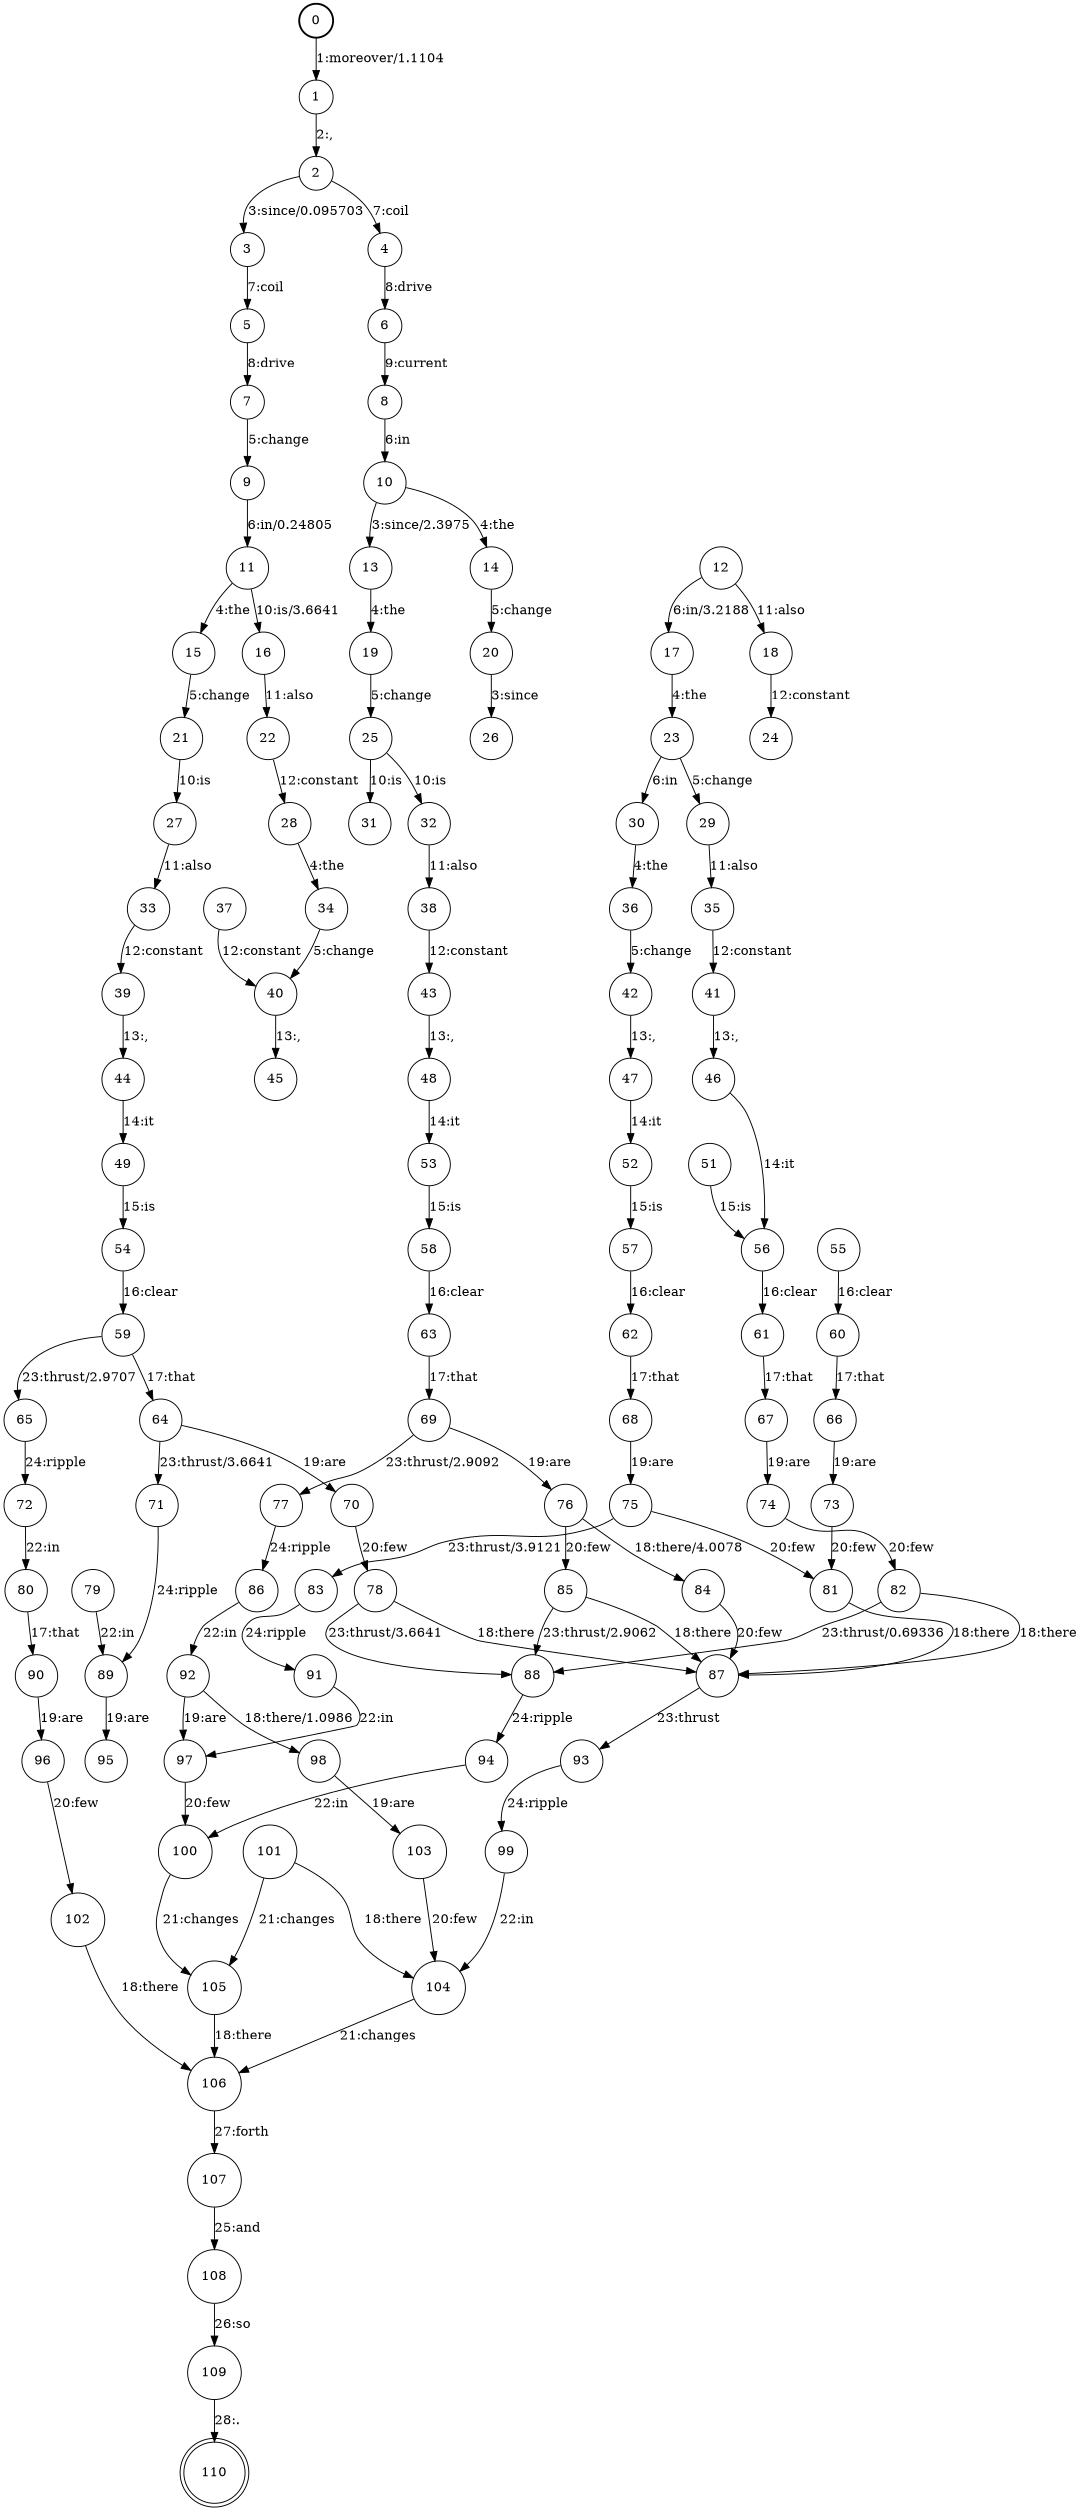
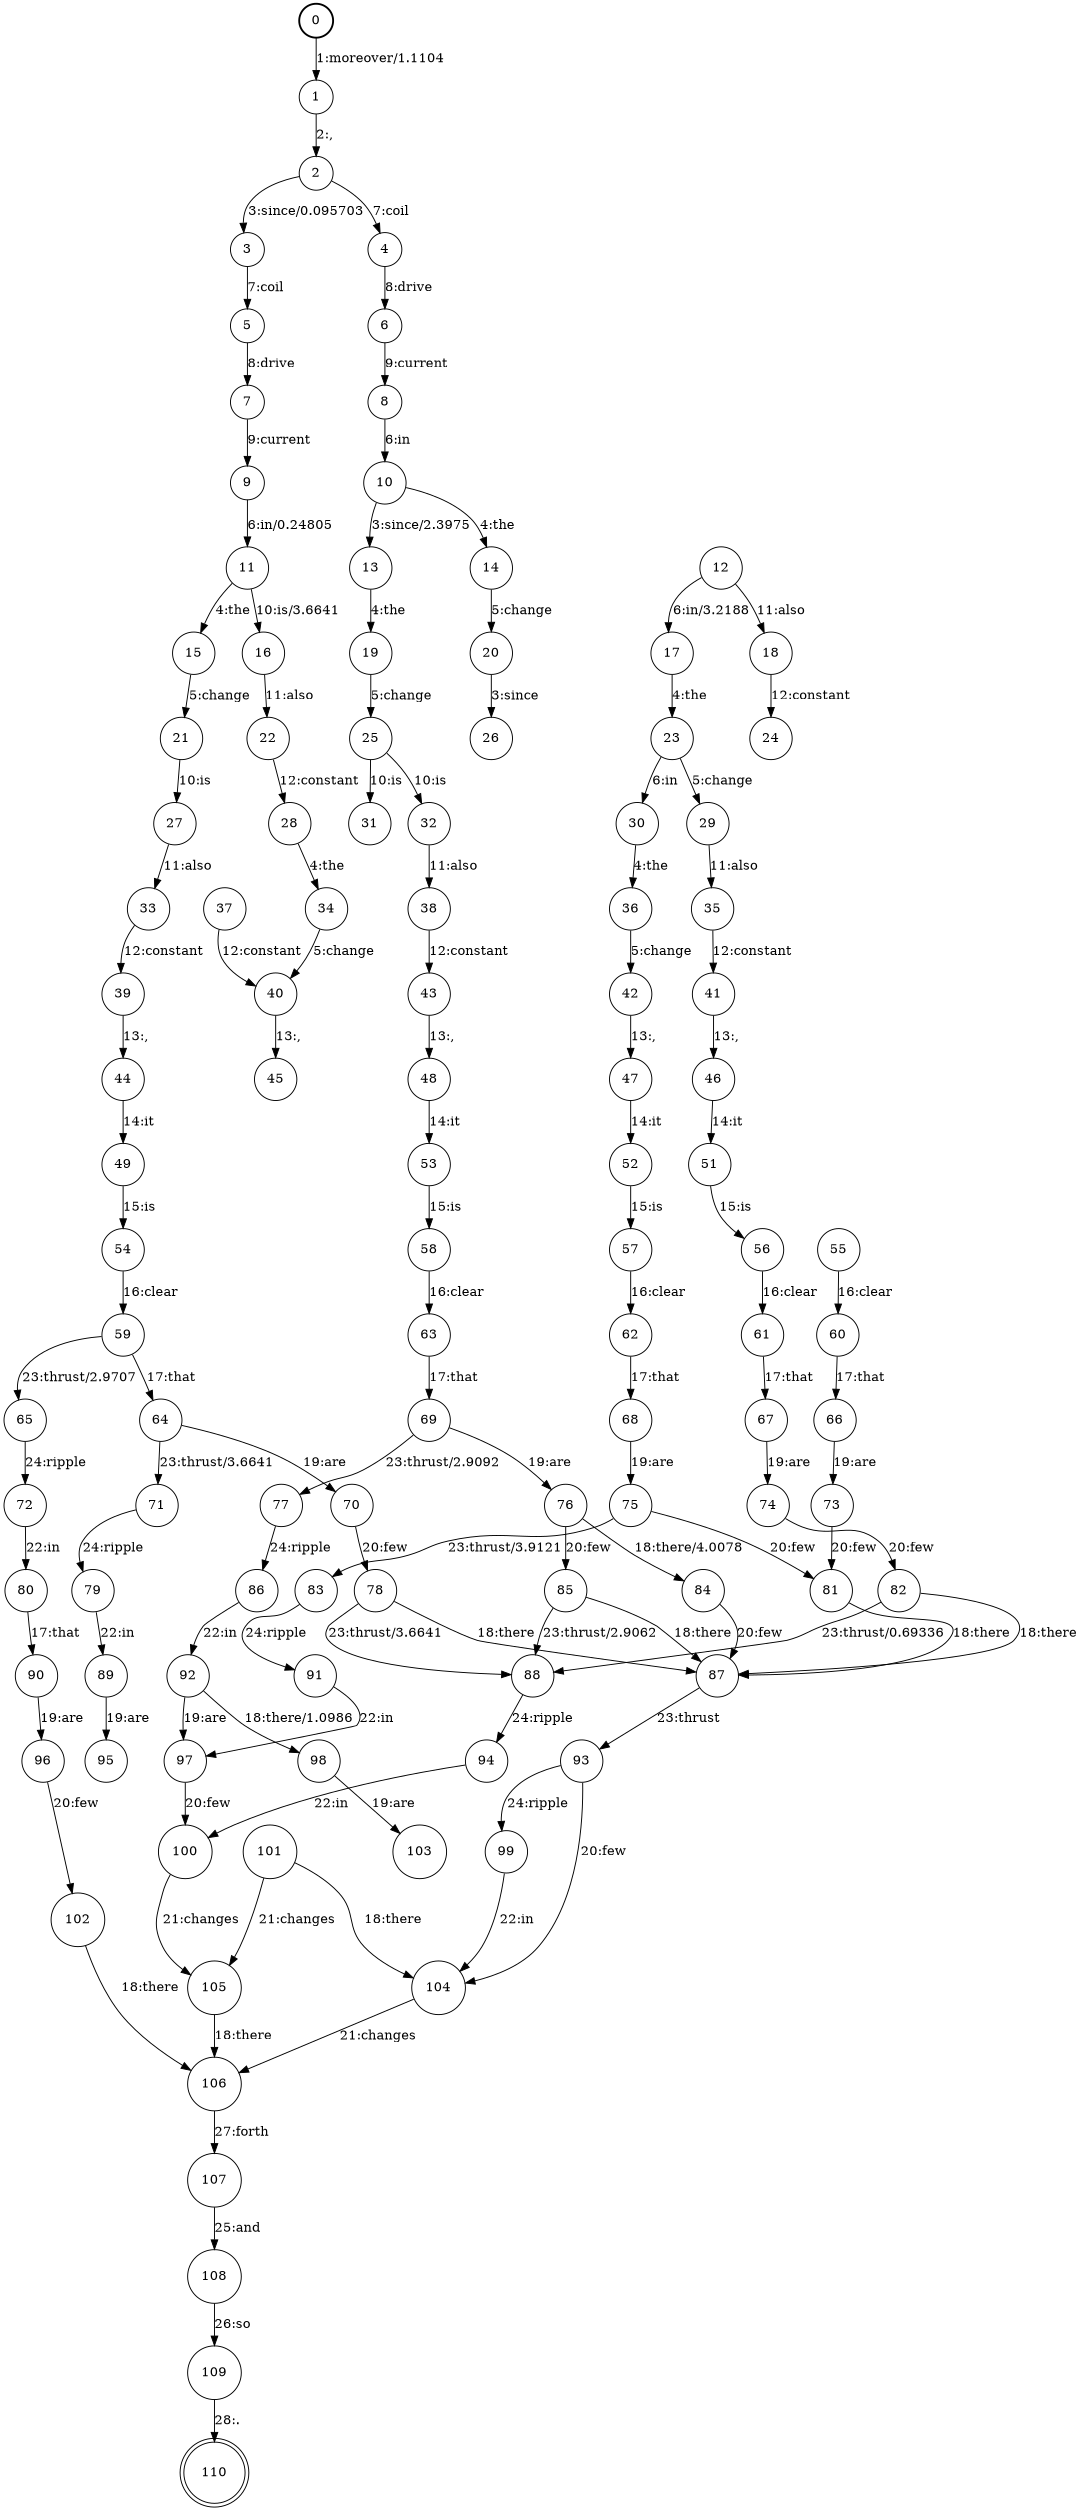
(279, 440) -> (279, 440)
(759, 1152) -> (712, 1117)
(153, 1593) -> (97, 1526)
(429, 1915) -> (564, 1904)
